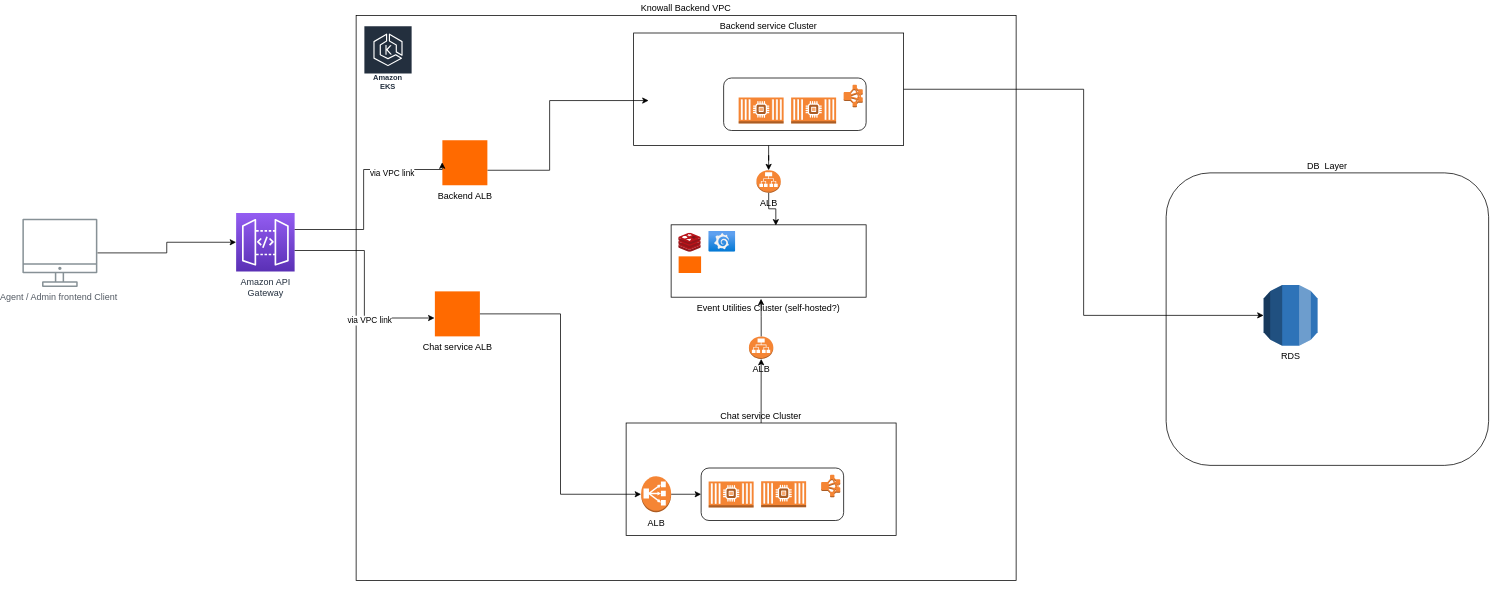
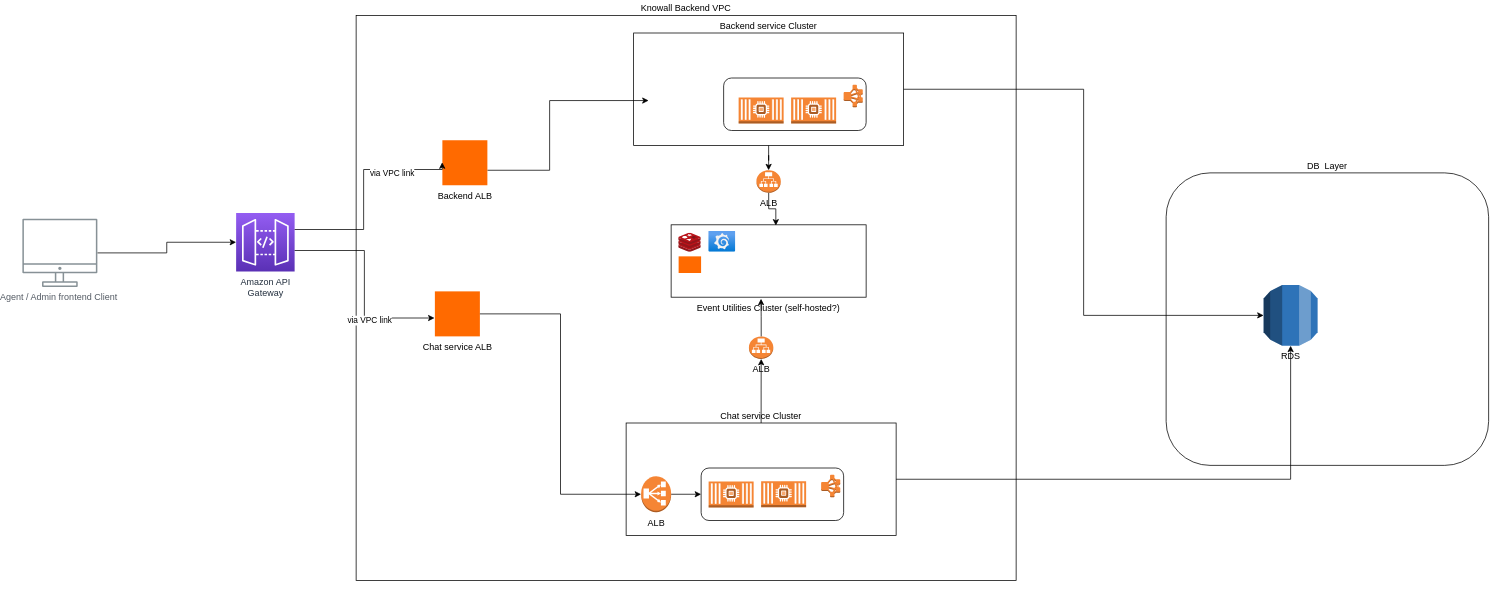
(388, 59) -> none
none -> (1157, 479)
